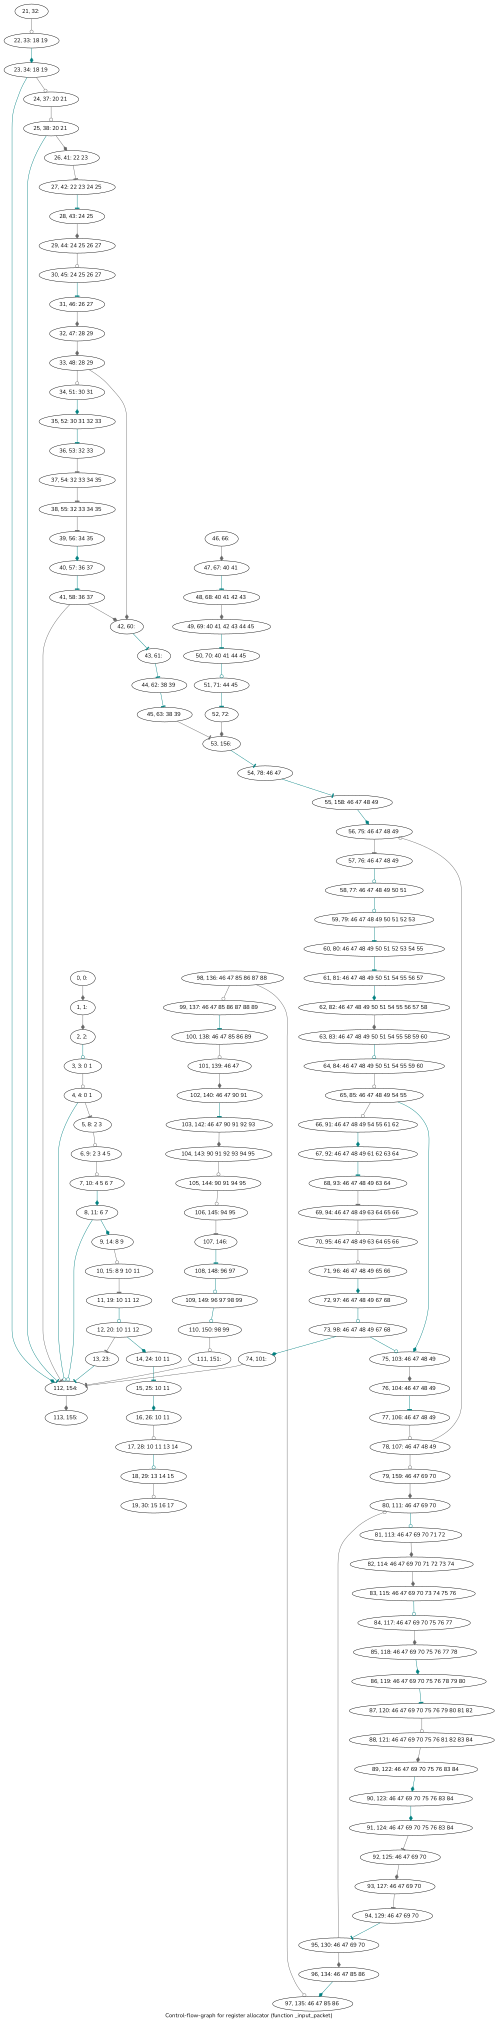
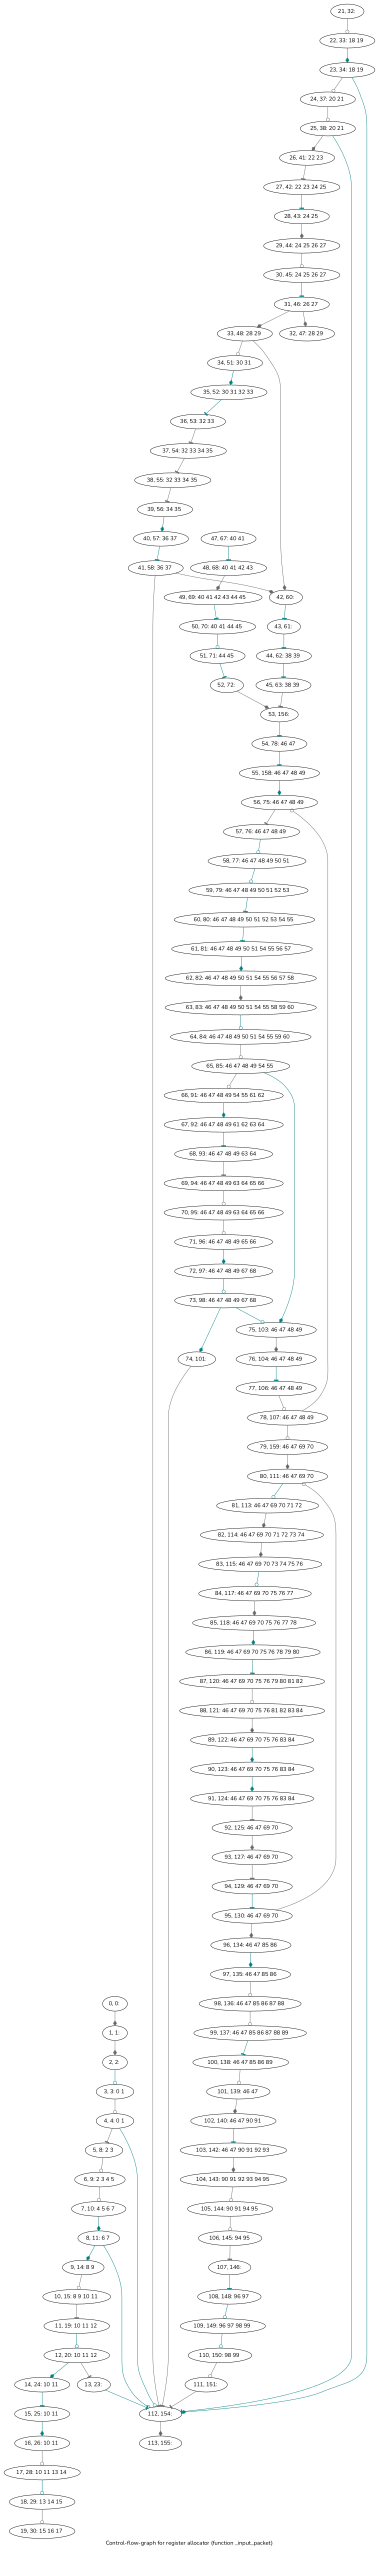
(77, 346) -> (276, 318)
(222, 539) -> none
(287, 1484) -> (250, 1988)
